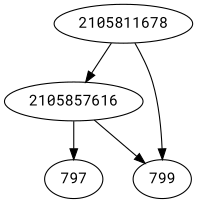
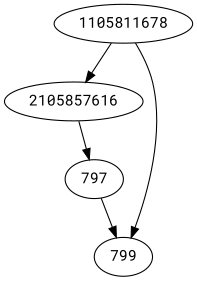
(123, 24) -> (123, 24)
(116, 138) -> (107, 213)
